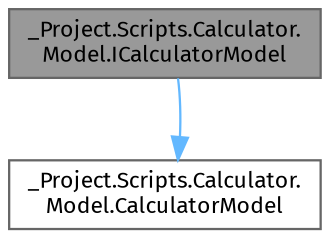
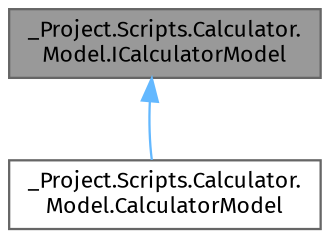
(180, 108) -> (150, 131)
